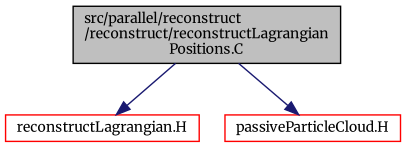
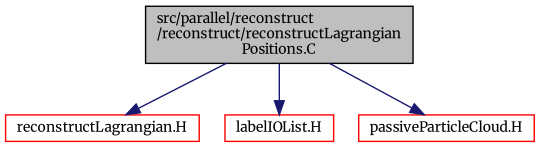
none -> (279, 128)
